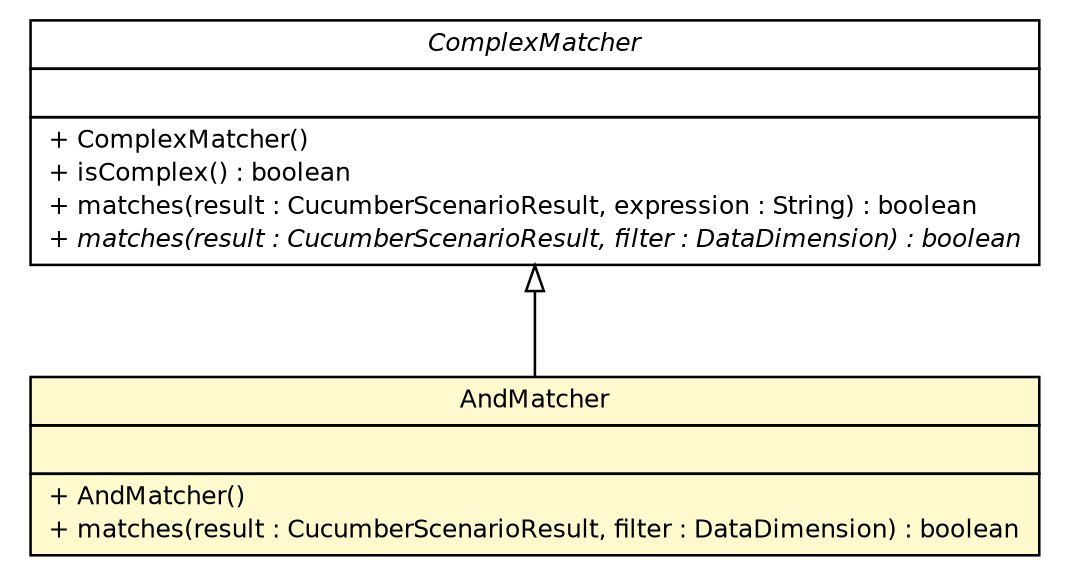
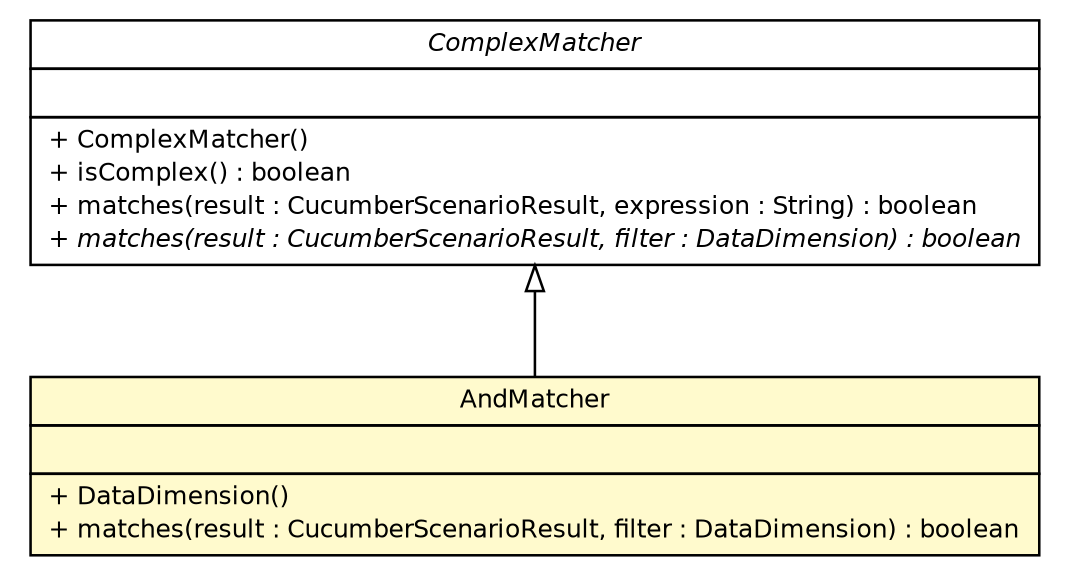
(148, 497) -> (169, 497)
